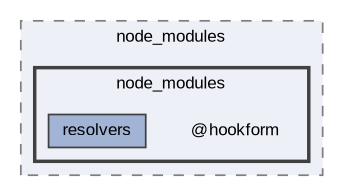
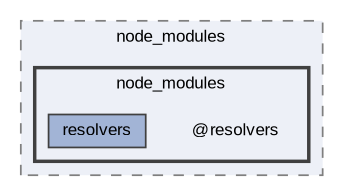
(236, 131) -> (236, 131)
